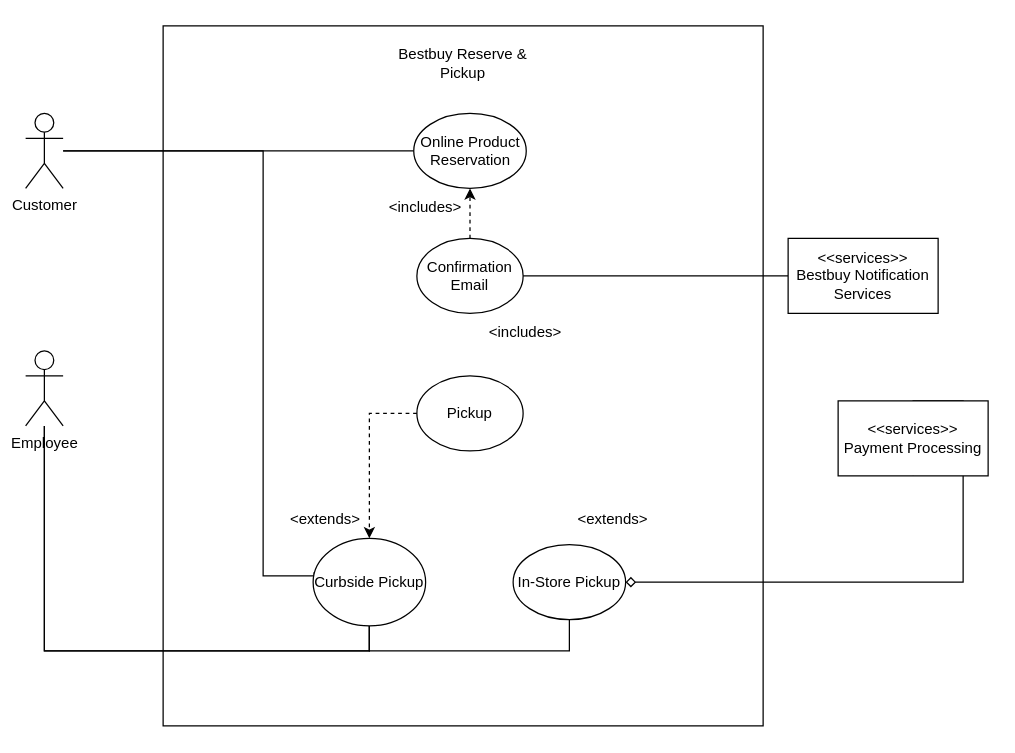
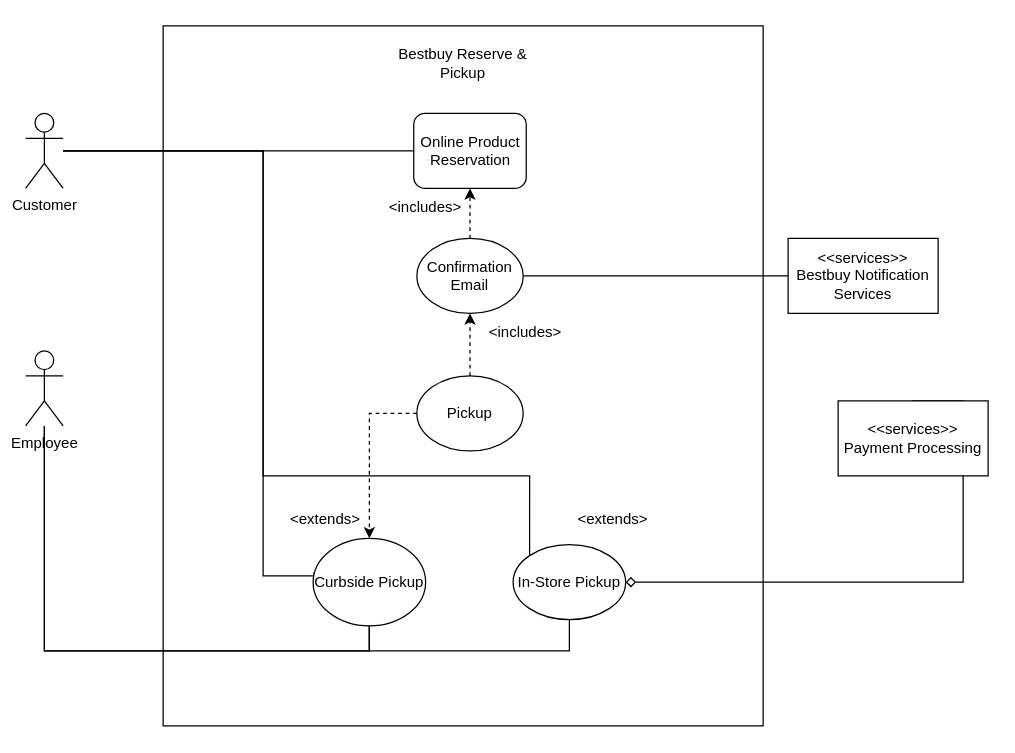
(470, 151) -> (470, 151)
none -> (470, 348)
none -> (437, 476)
